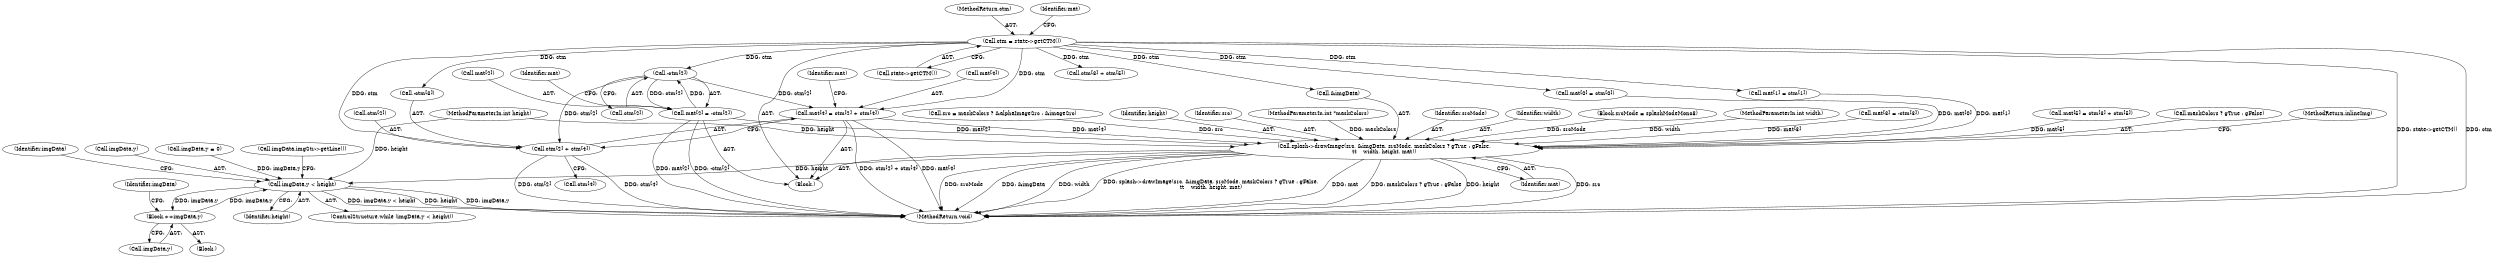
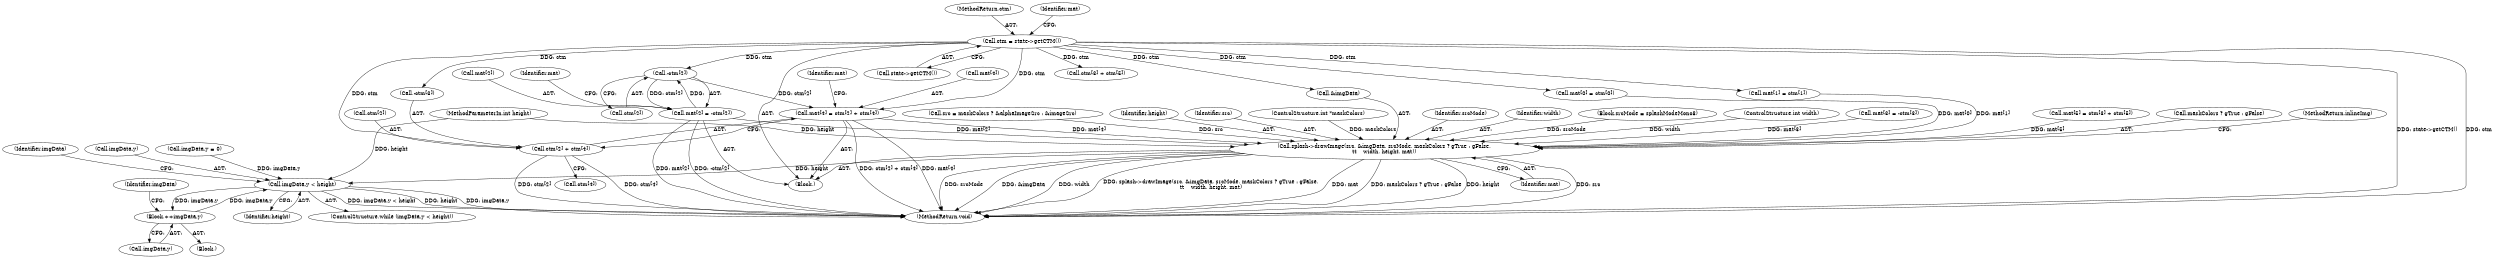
(587, 91) -> none
(1318, 114) -> (1318, 114)
(1781, 114) -> (1781, 114)
(302, 149) -> none
